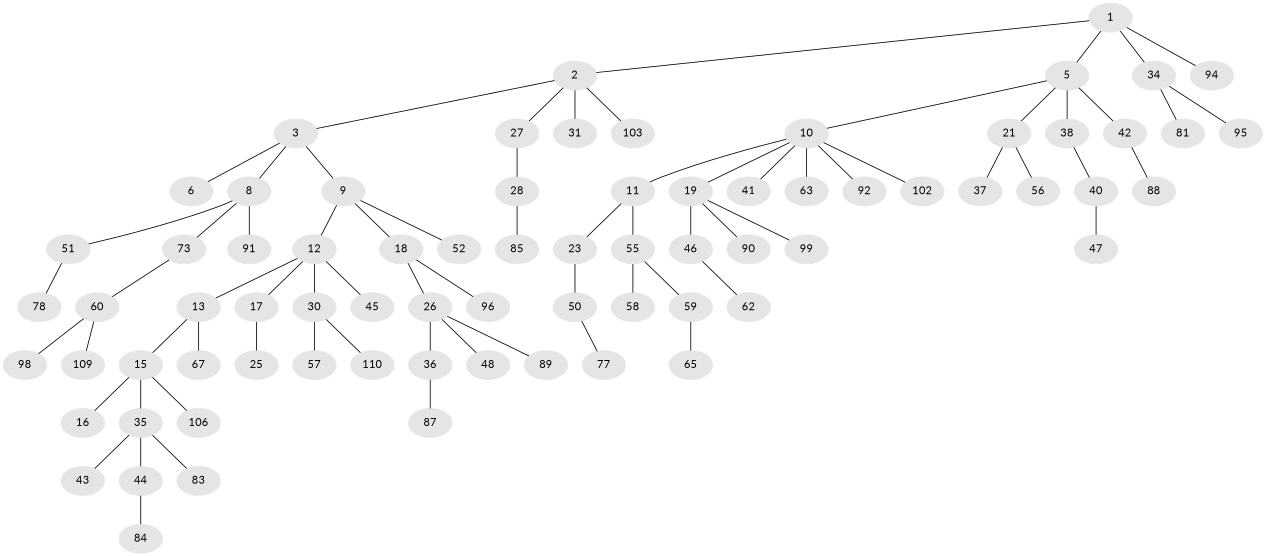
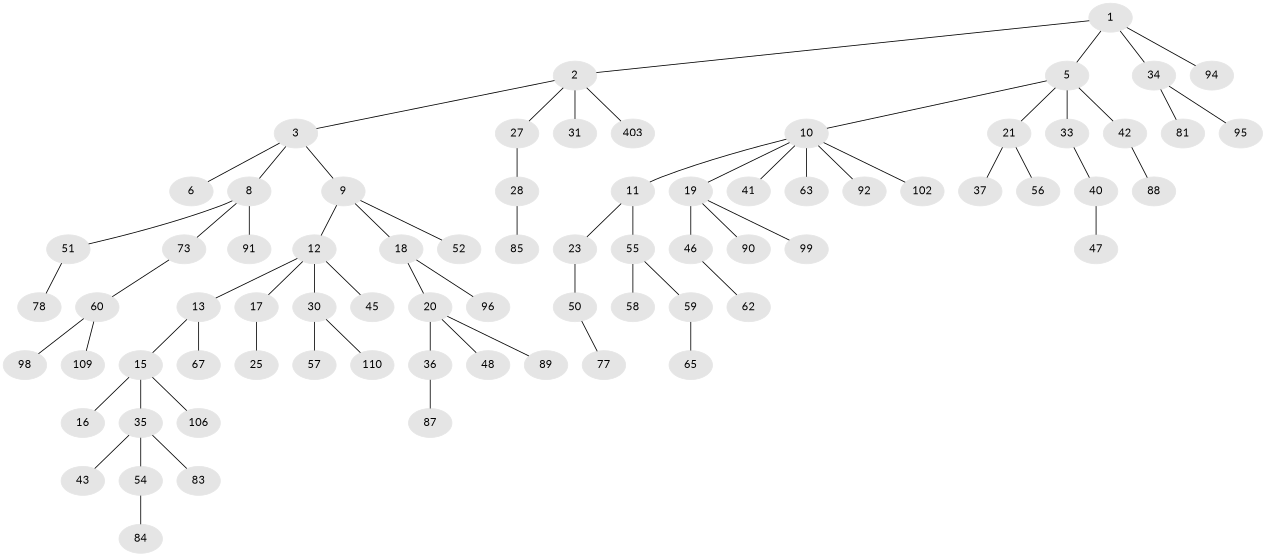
(633, 133) -> (633, 133)
(1067, 133) -> (1067, 133)
(430, 307) -> (430, 307)
(141, 481) -> (141, 481)
